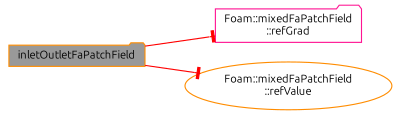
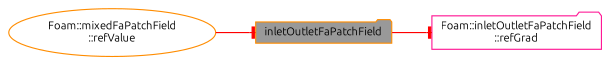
(288, 26) -> (517, 33)
(170, 69) -> (233, 33)
